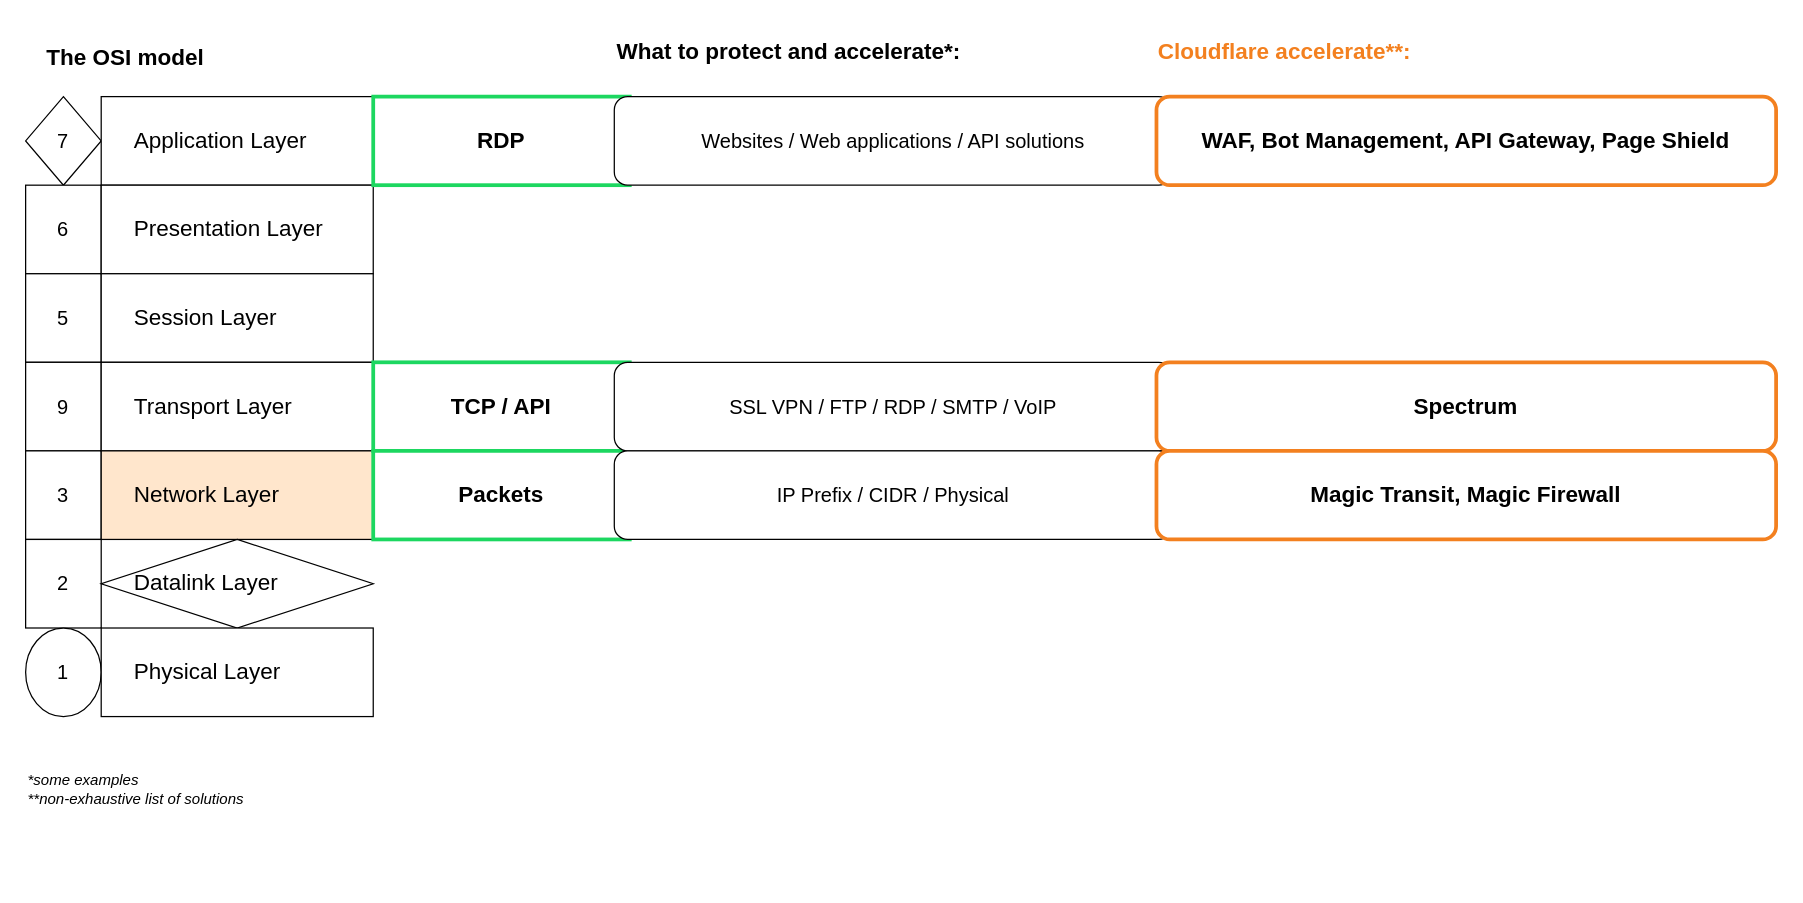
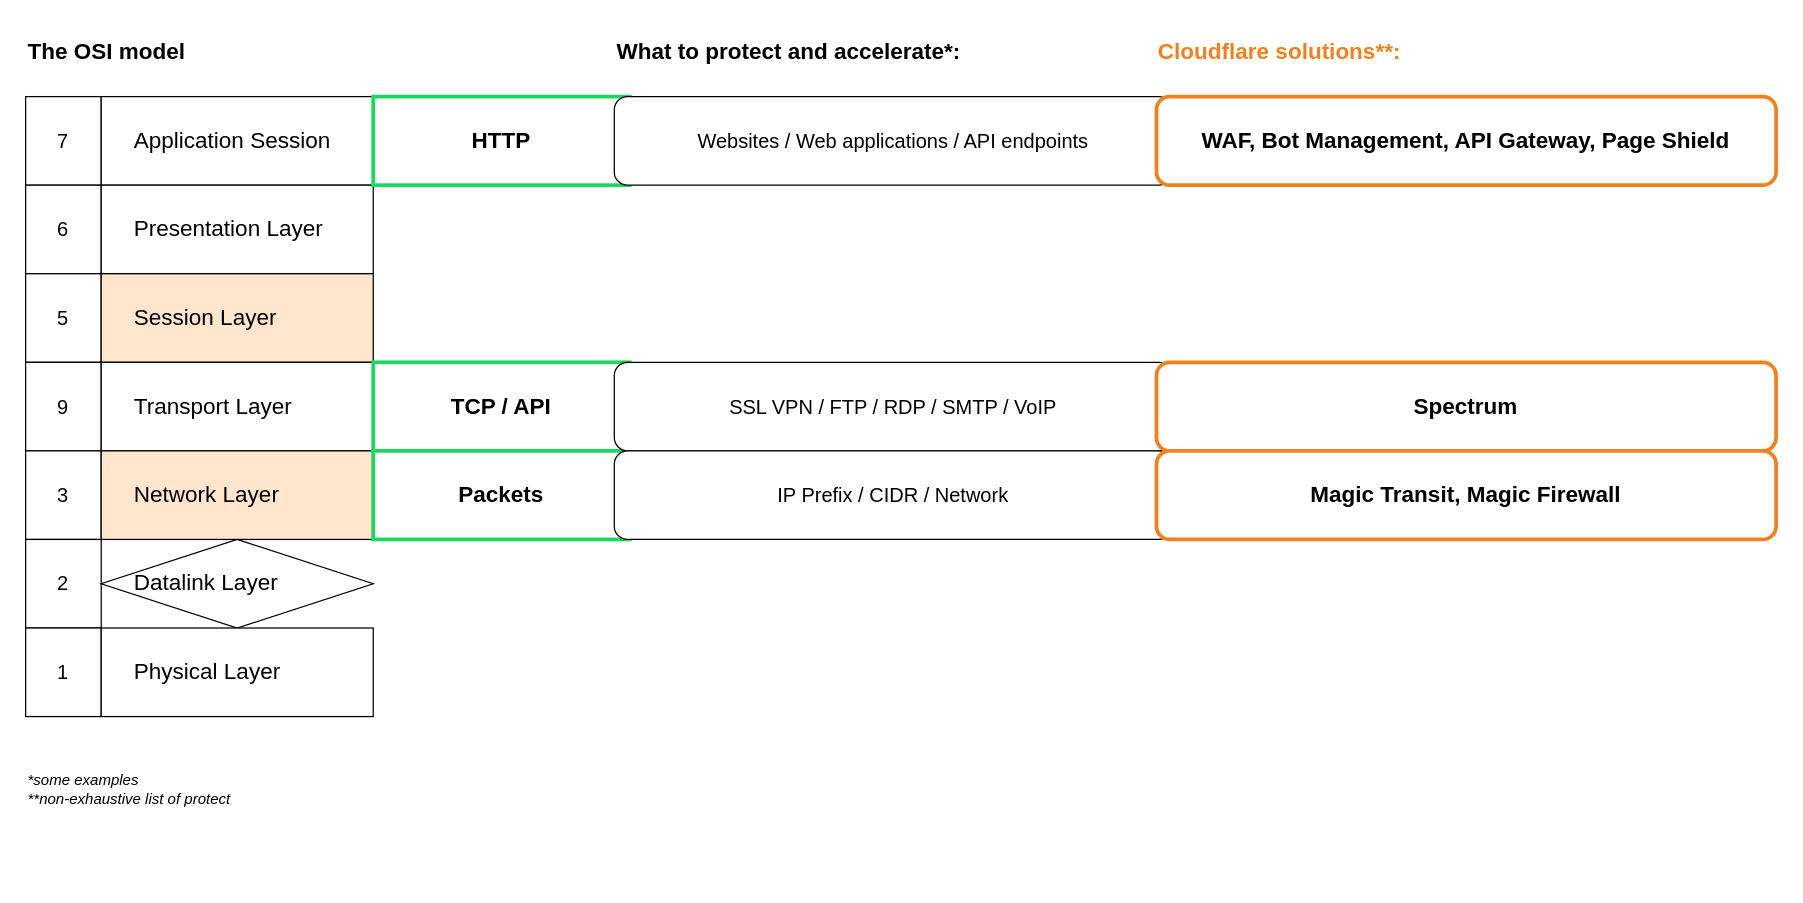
(1295, 52) -> (1285, 52)
(218, 58) -> (199, 52)
(63, 141) -> (63, 141)
(230, 141) -> (239, 141)
(501, 141) -> (501, 141)
(893, 141) -> (893, 141)
(237, 318) -> (237, 318)
(893, 494) -> (893, 494)
(63, 672) -> (63, 672)
(155, 789) -> (151, 789)
